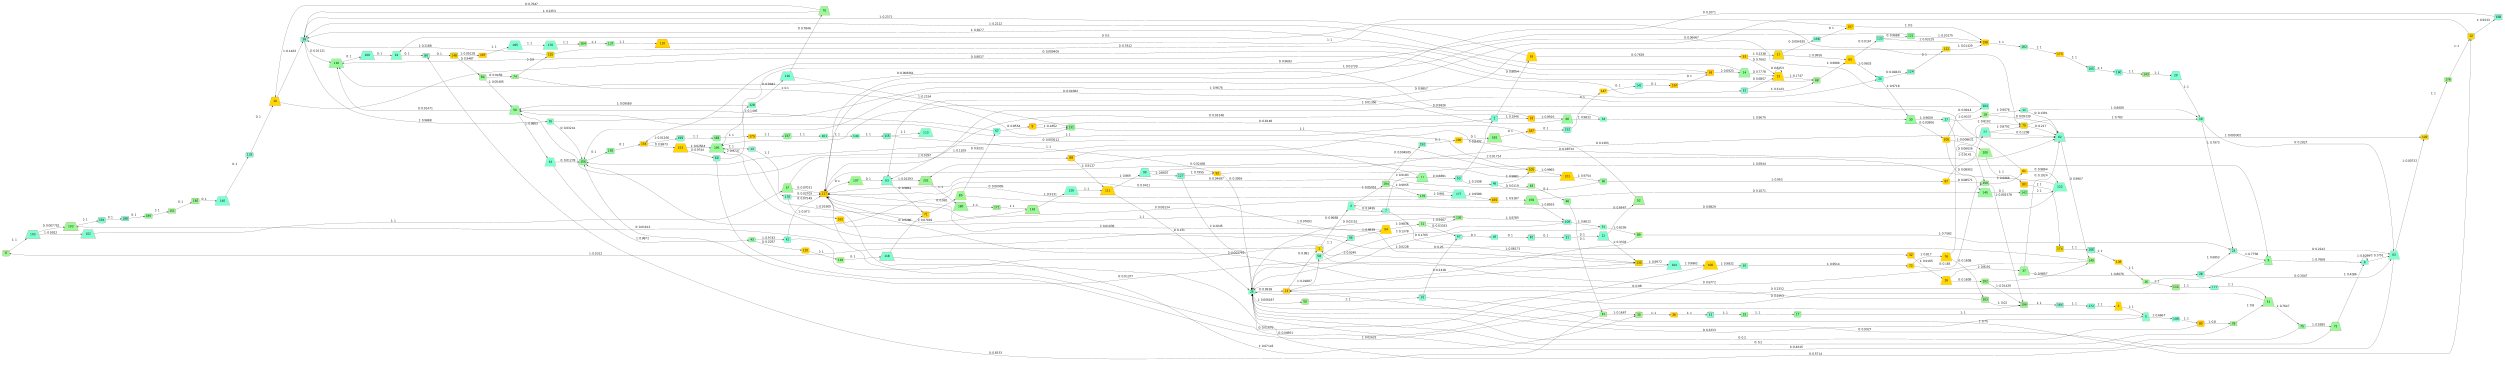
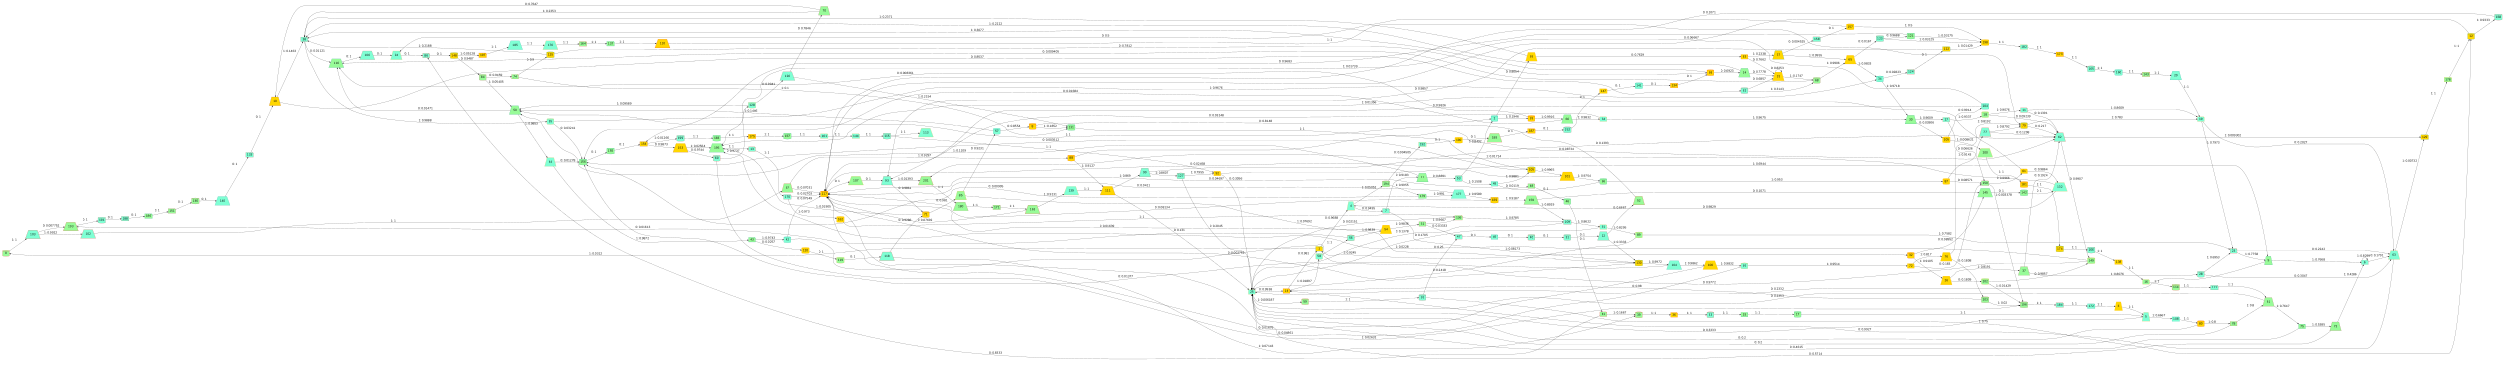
(1957, 172) -> (1956, 240)
